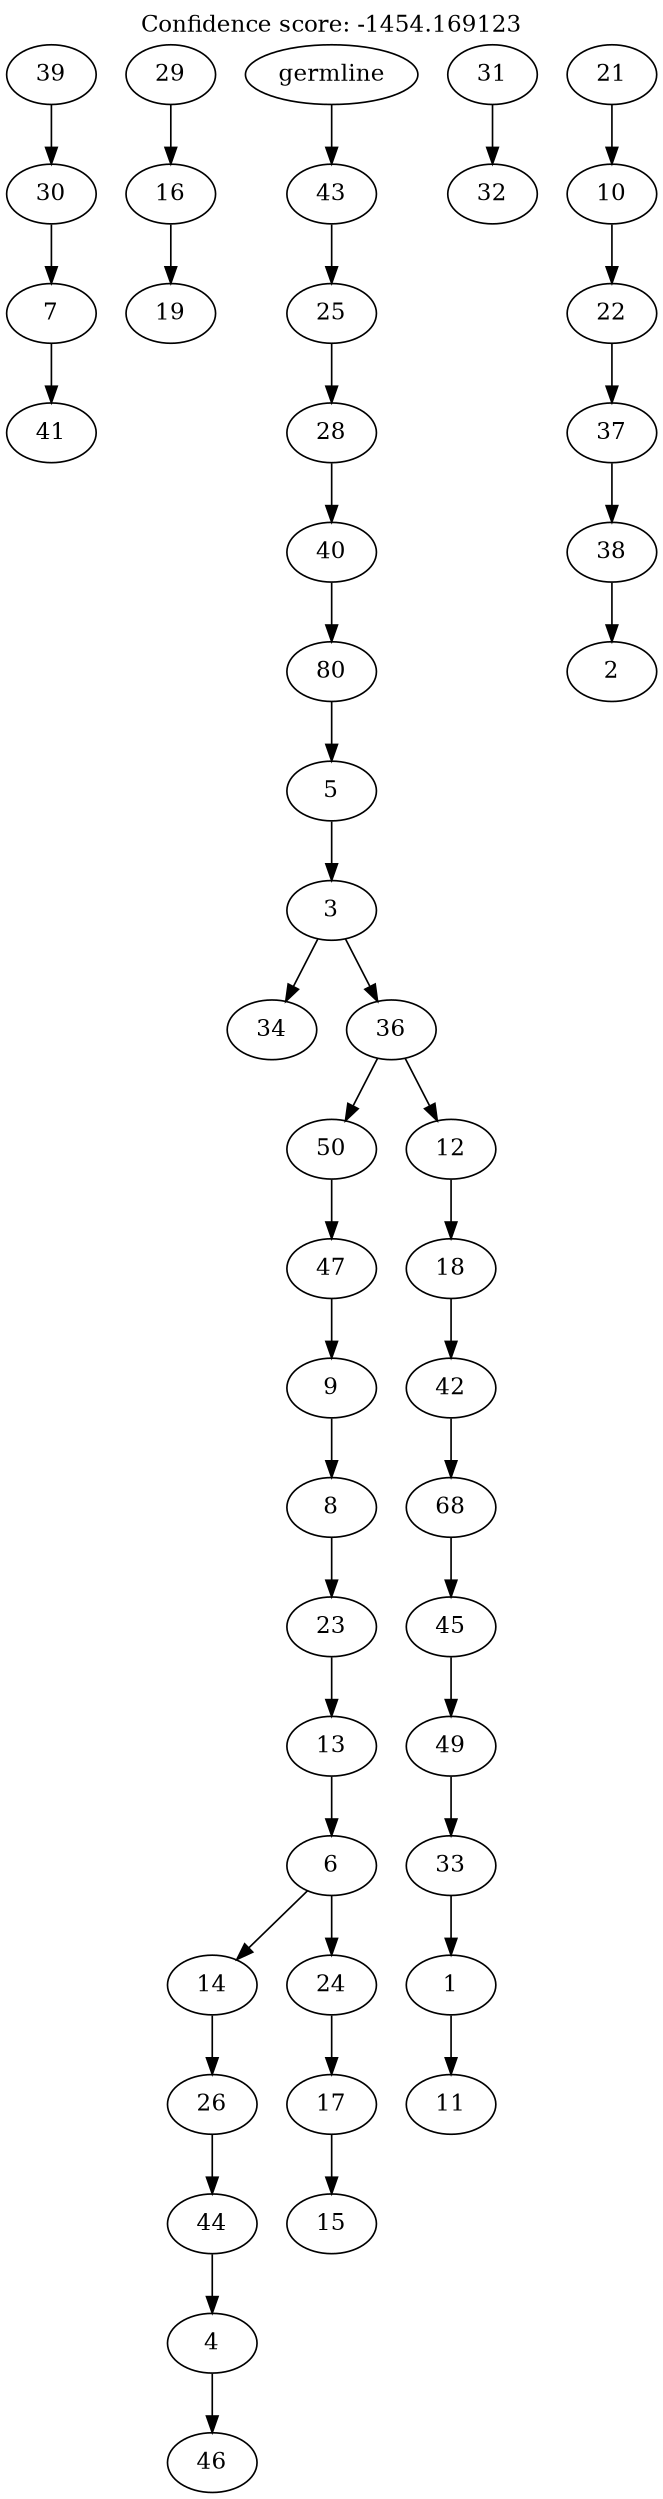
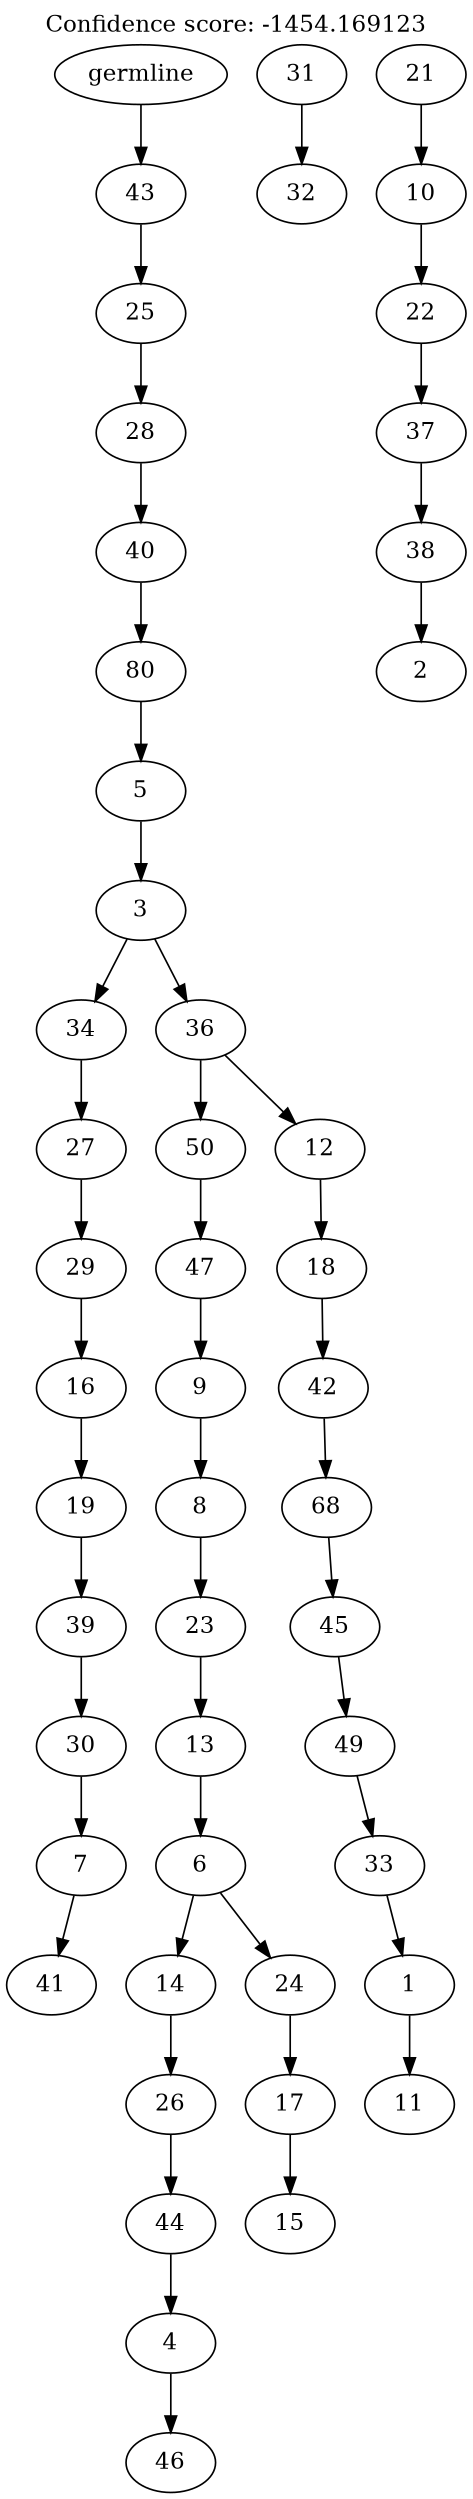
none -> (81, 1149)
none -> (81, 1559)
